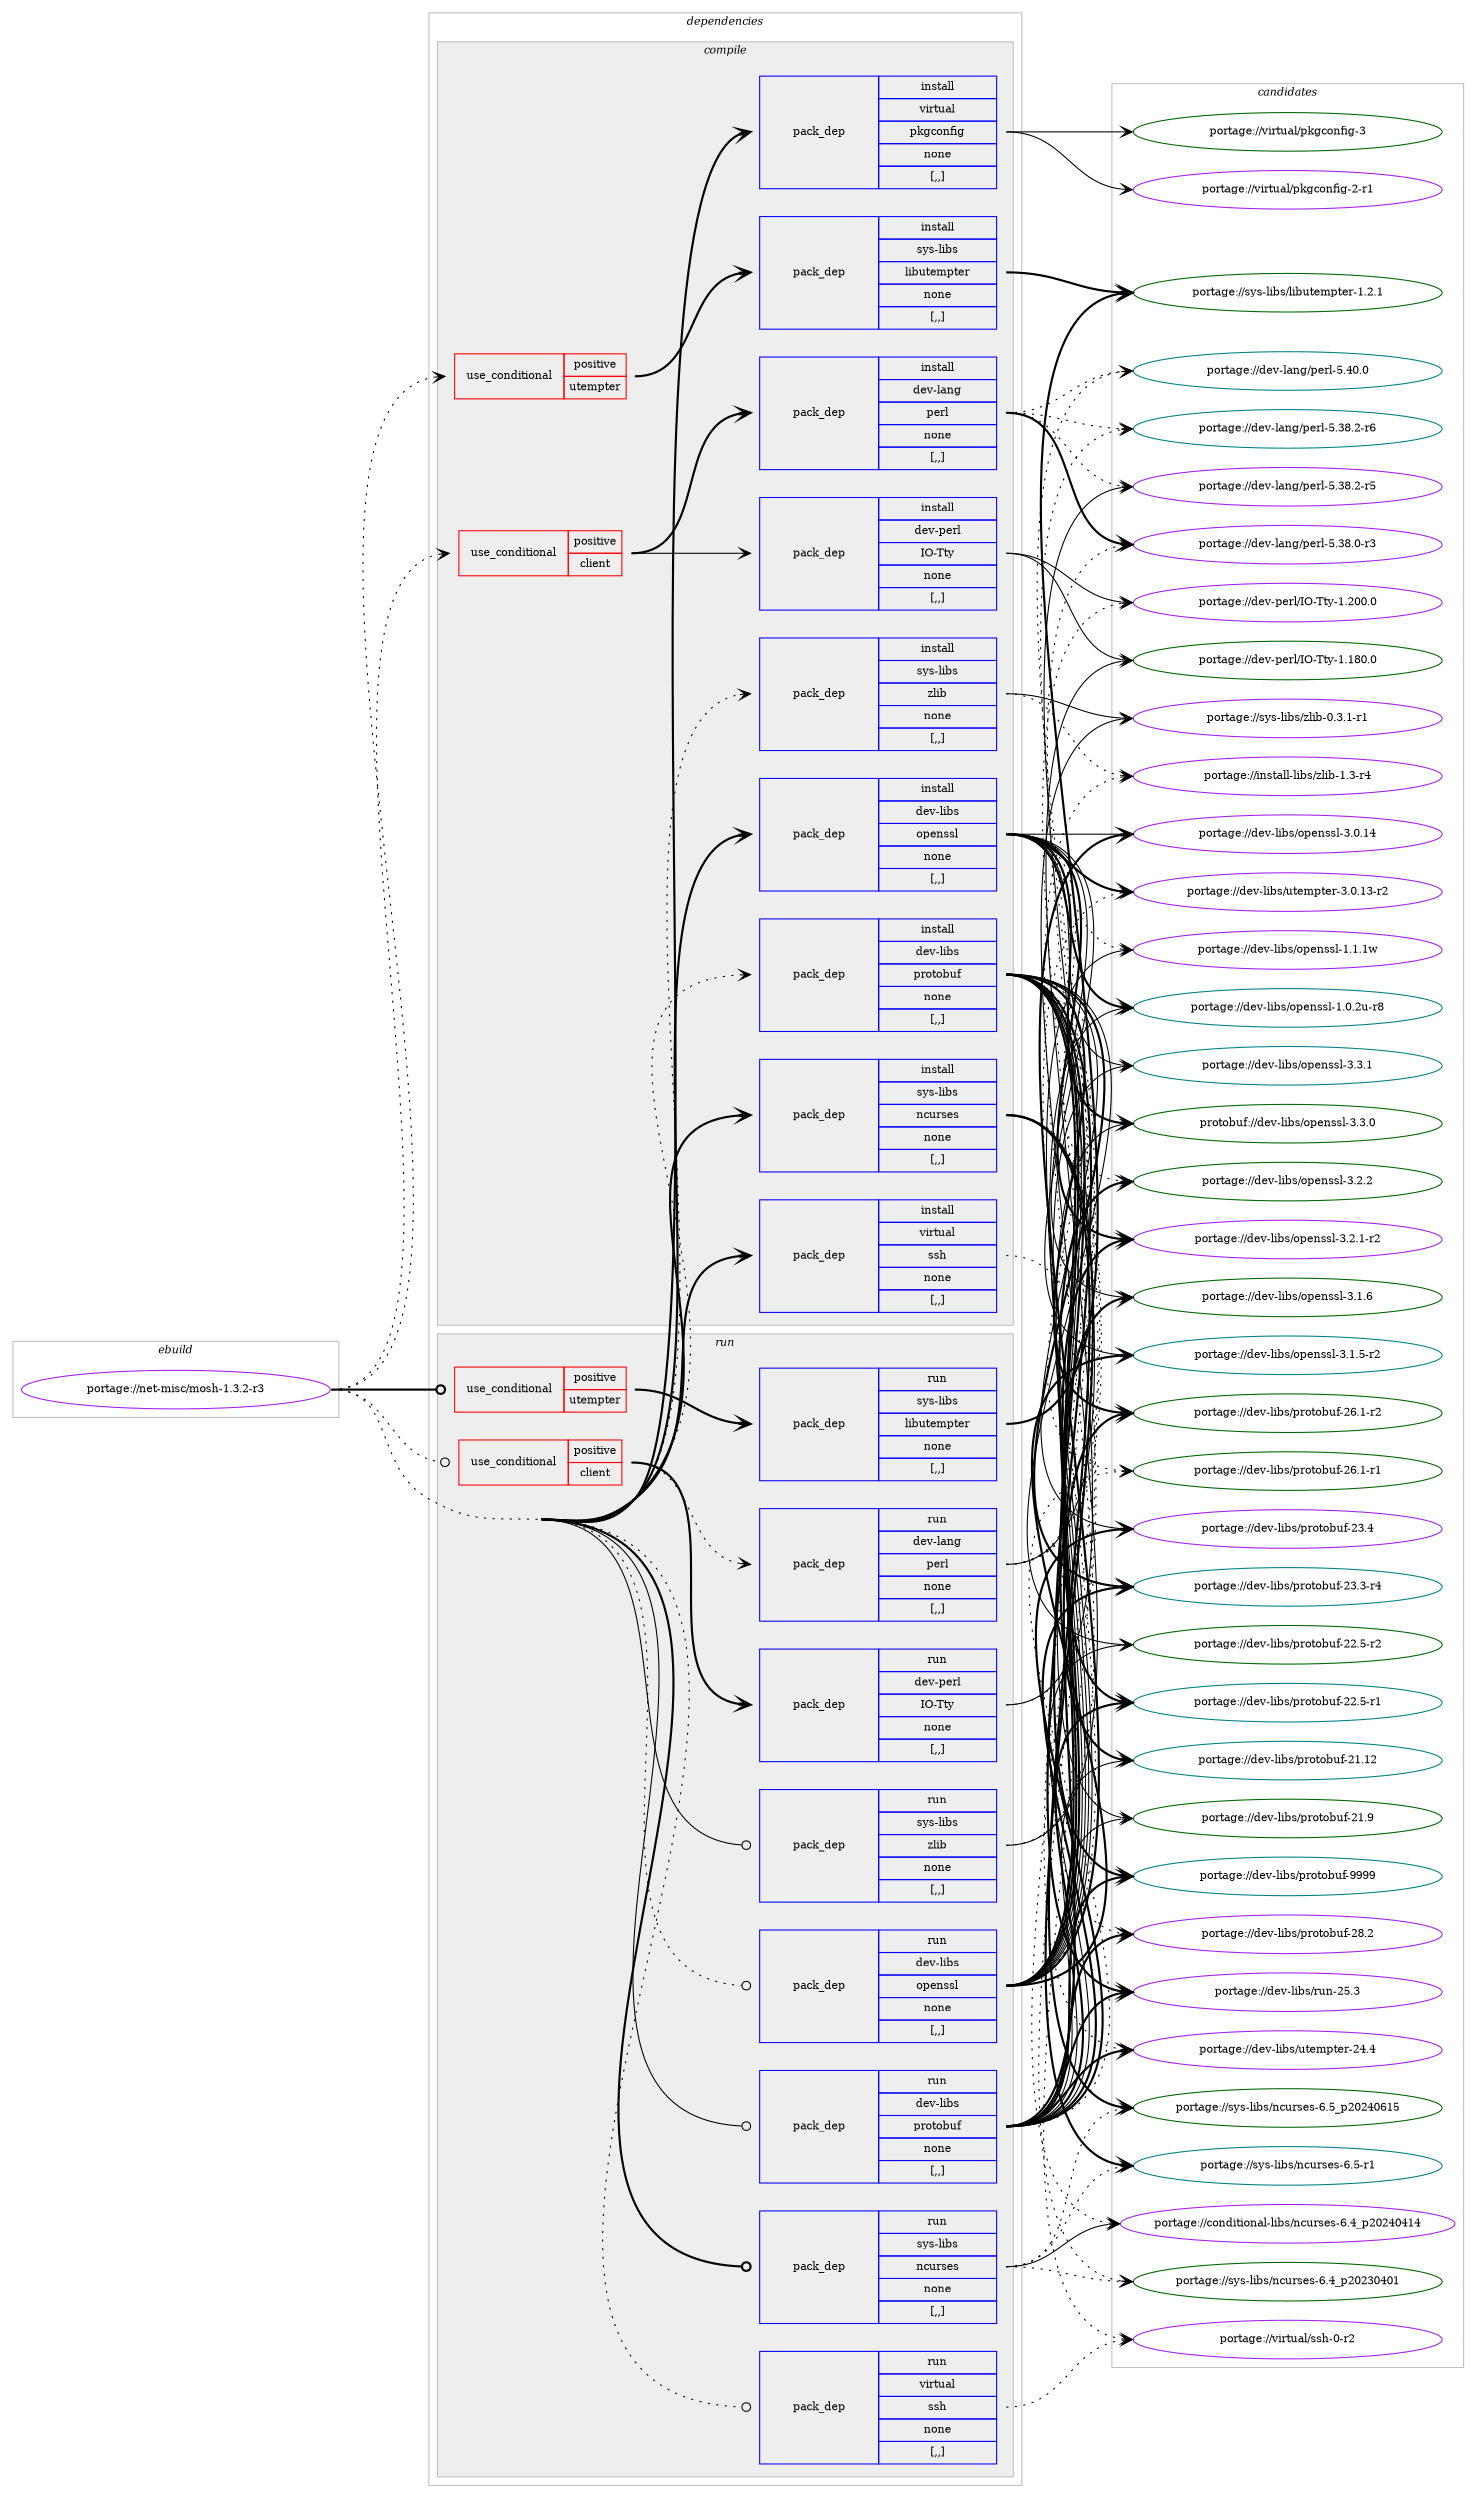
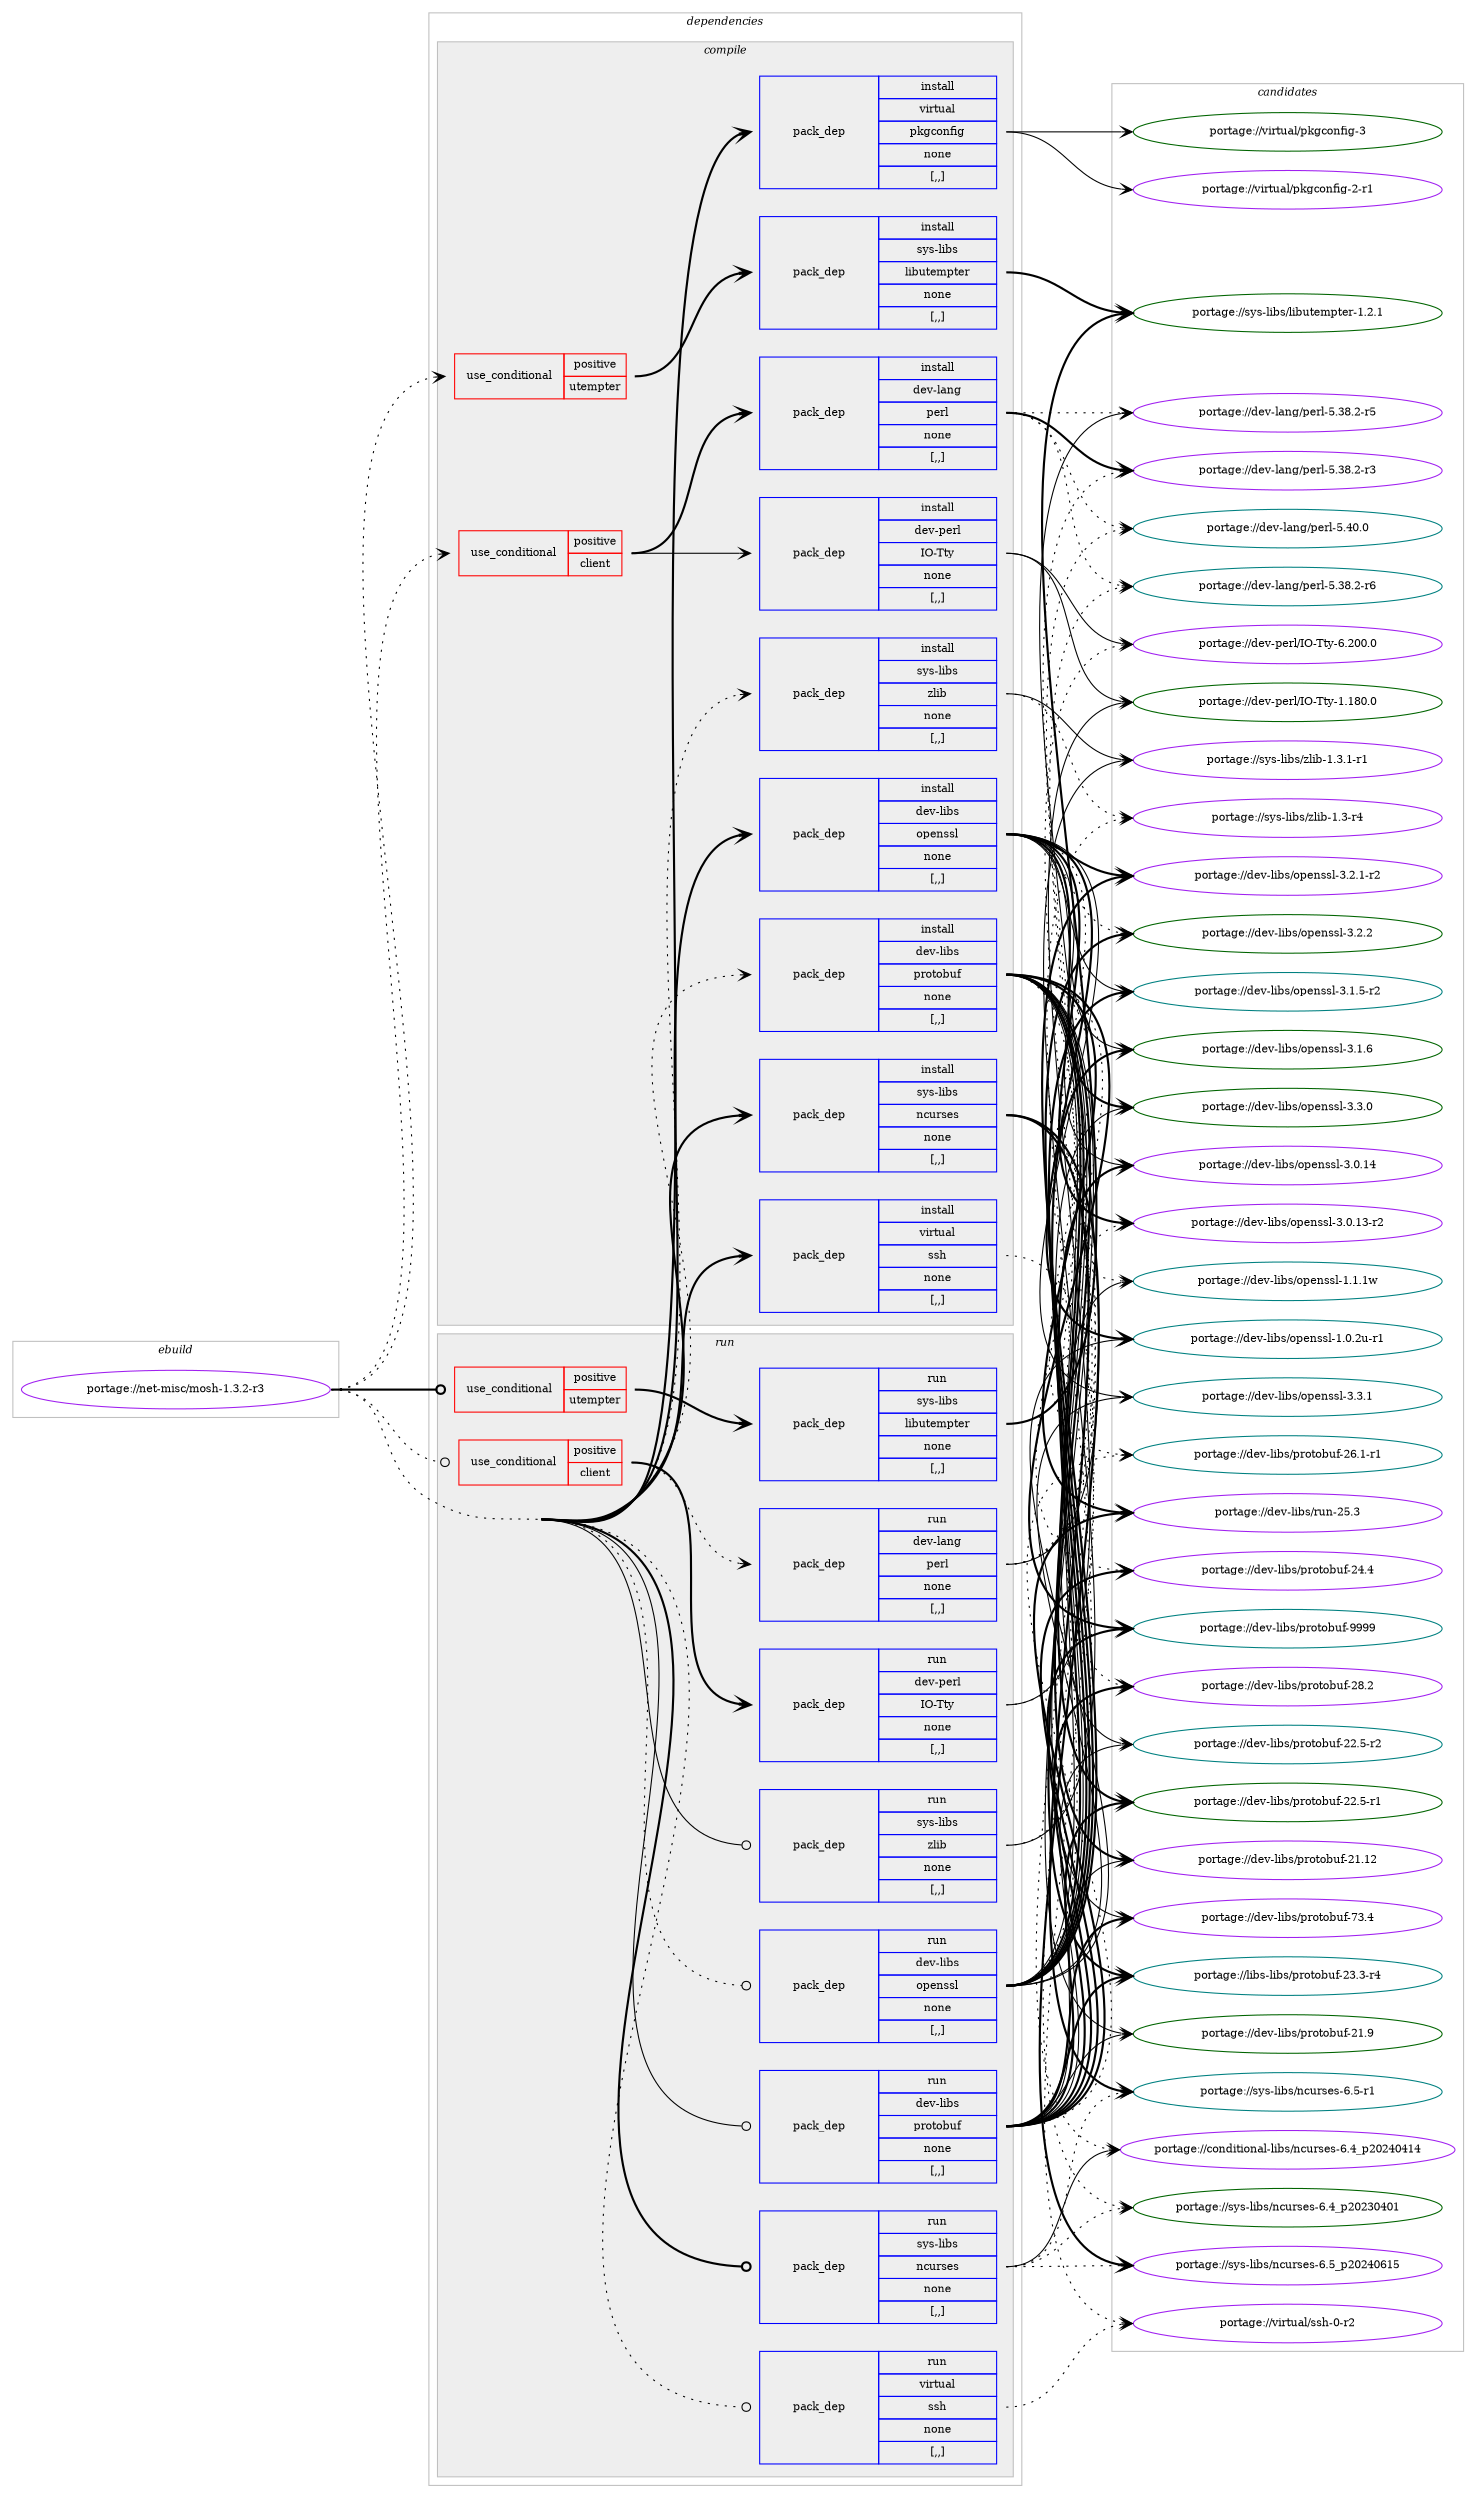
(1288, 545) -> (1288, 471)
(1288, 603) -> (1288, 644)
(1288, 718) -> (1288, 760)
(1288, 776) -> (1288, 818)
(1288, 892) -> (1288, 1223)
(1288, 950) -> (1288, 1281)
(1288, 1008) -> (1288, 1339)
(1288, 1124) -> (1288, 1108)
(1288, 1413) -> none
(1288, 1471) -> (1288, 1455)
(1288, 1529) -> (1288, 1918)
(1288, 1587) -> (1288, 1976)
(1288, 1645) -> (1288, 1745)
(1288, 1703) -> (1288, 1802)
(1288, 1761) -> (1288, 1860)
(1288, 2050) -> (1288, 1571)
(1288, 2108) -> (1288, 2266)
